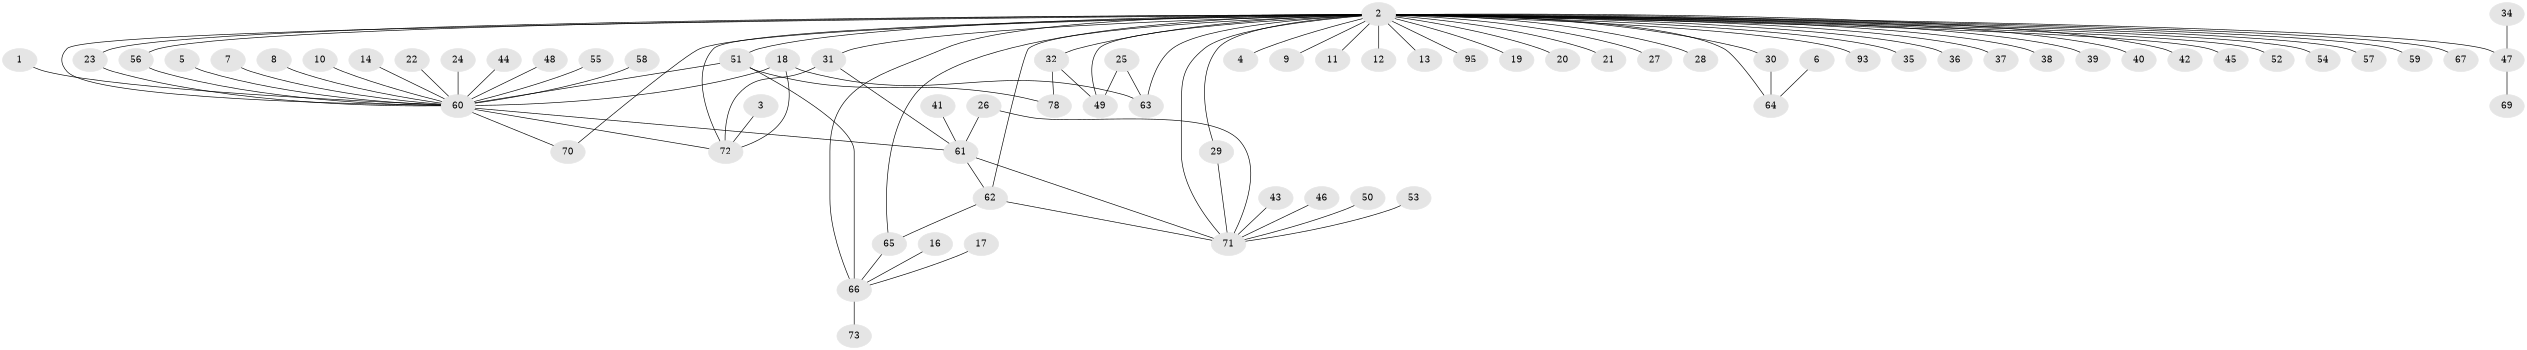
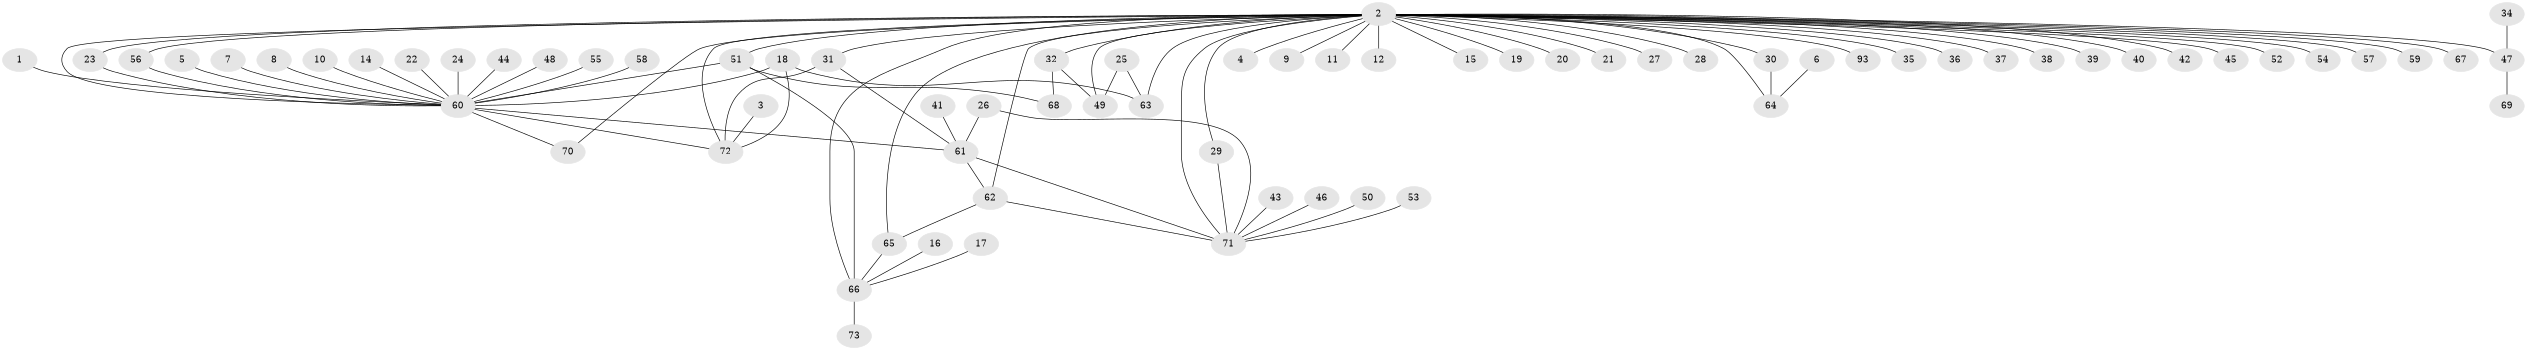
(1425, 60) -> none
(1471, 60) -> (1471, 60)
(1054, 106) -> (1054, 106)
